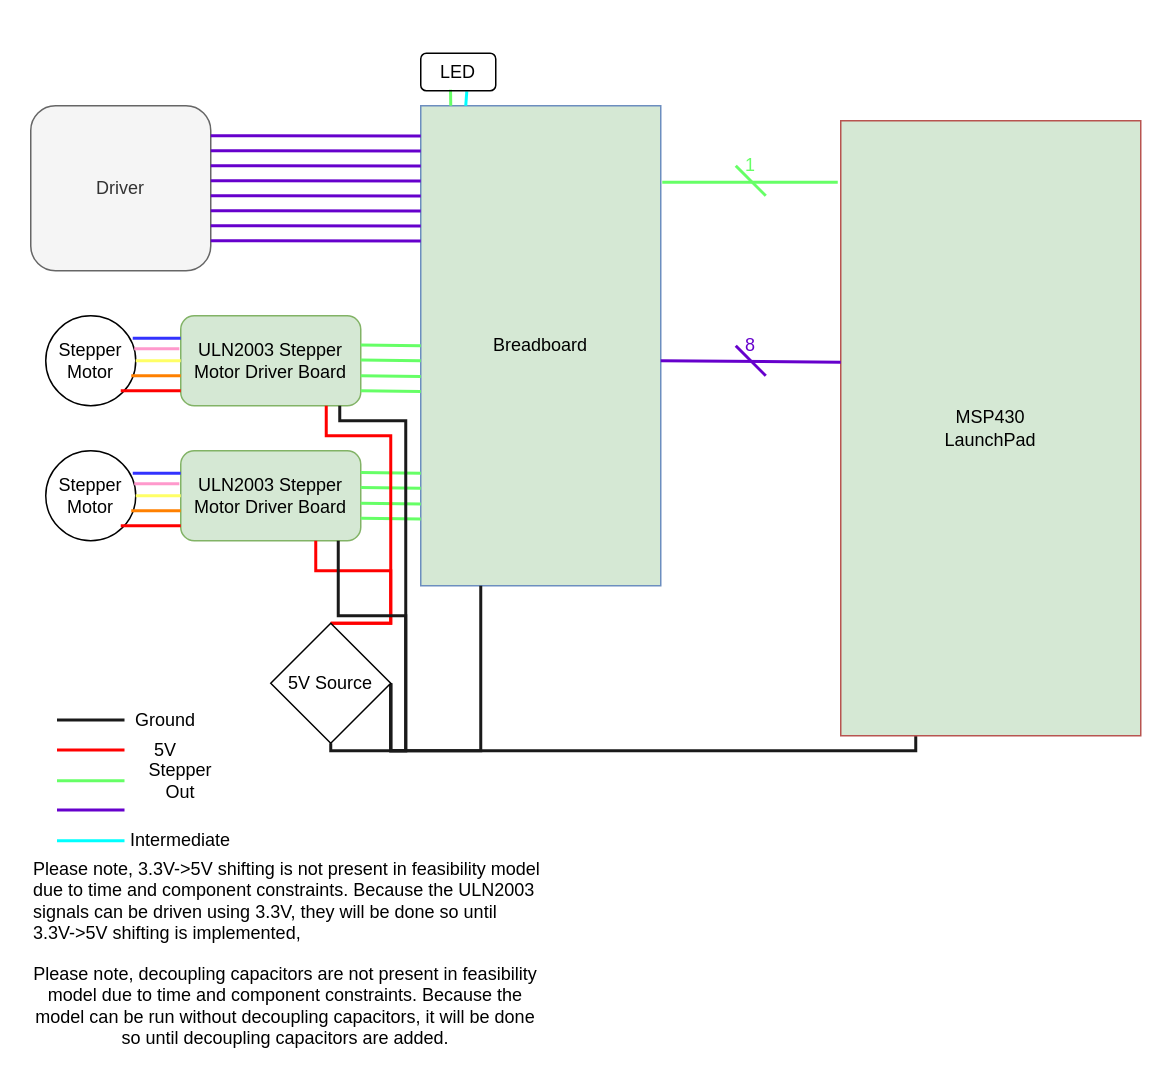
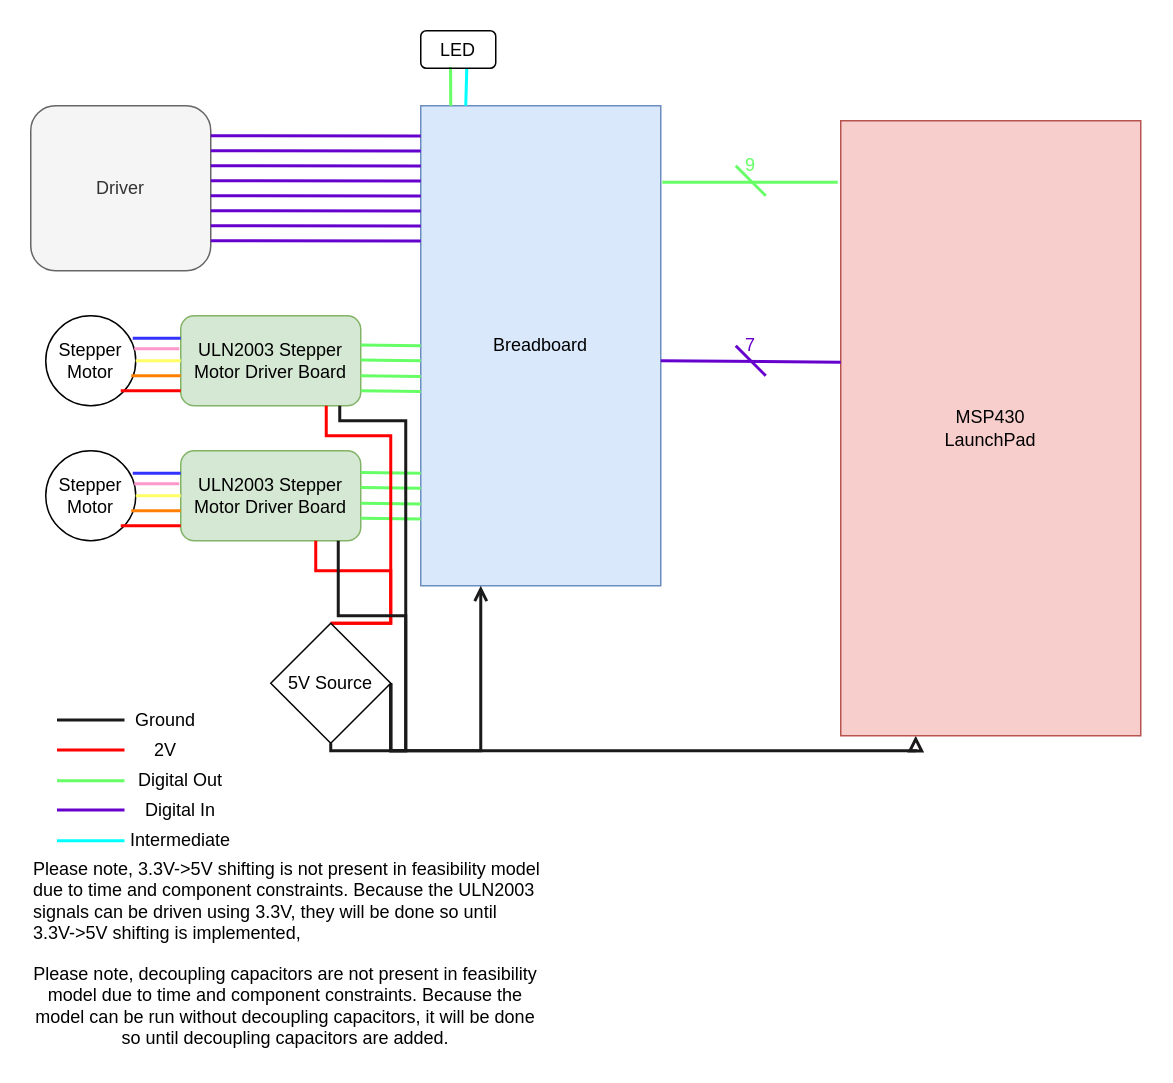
(458, 72) -> (458, 50)
(751, 166) -> (751, 166)
(541, 346) -> (541, 346)
(751, 346) -> (751, 346)
(991, 428) -> (991, 428)
(481, 593) -> (481, 596)
(916, 744) -> (916, 751)
(166, 751) -> (166, 751)
(181, 781) -> (181, 781)
none -> (181, 811)
